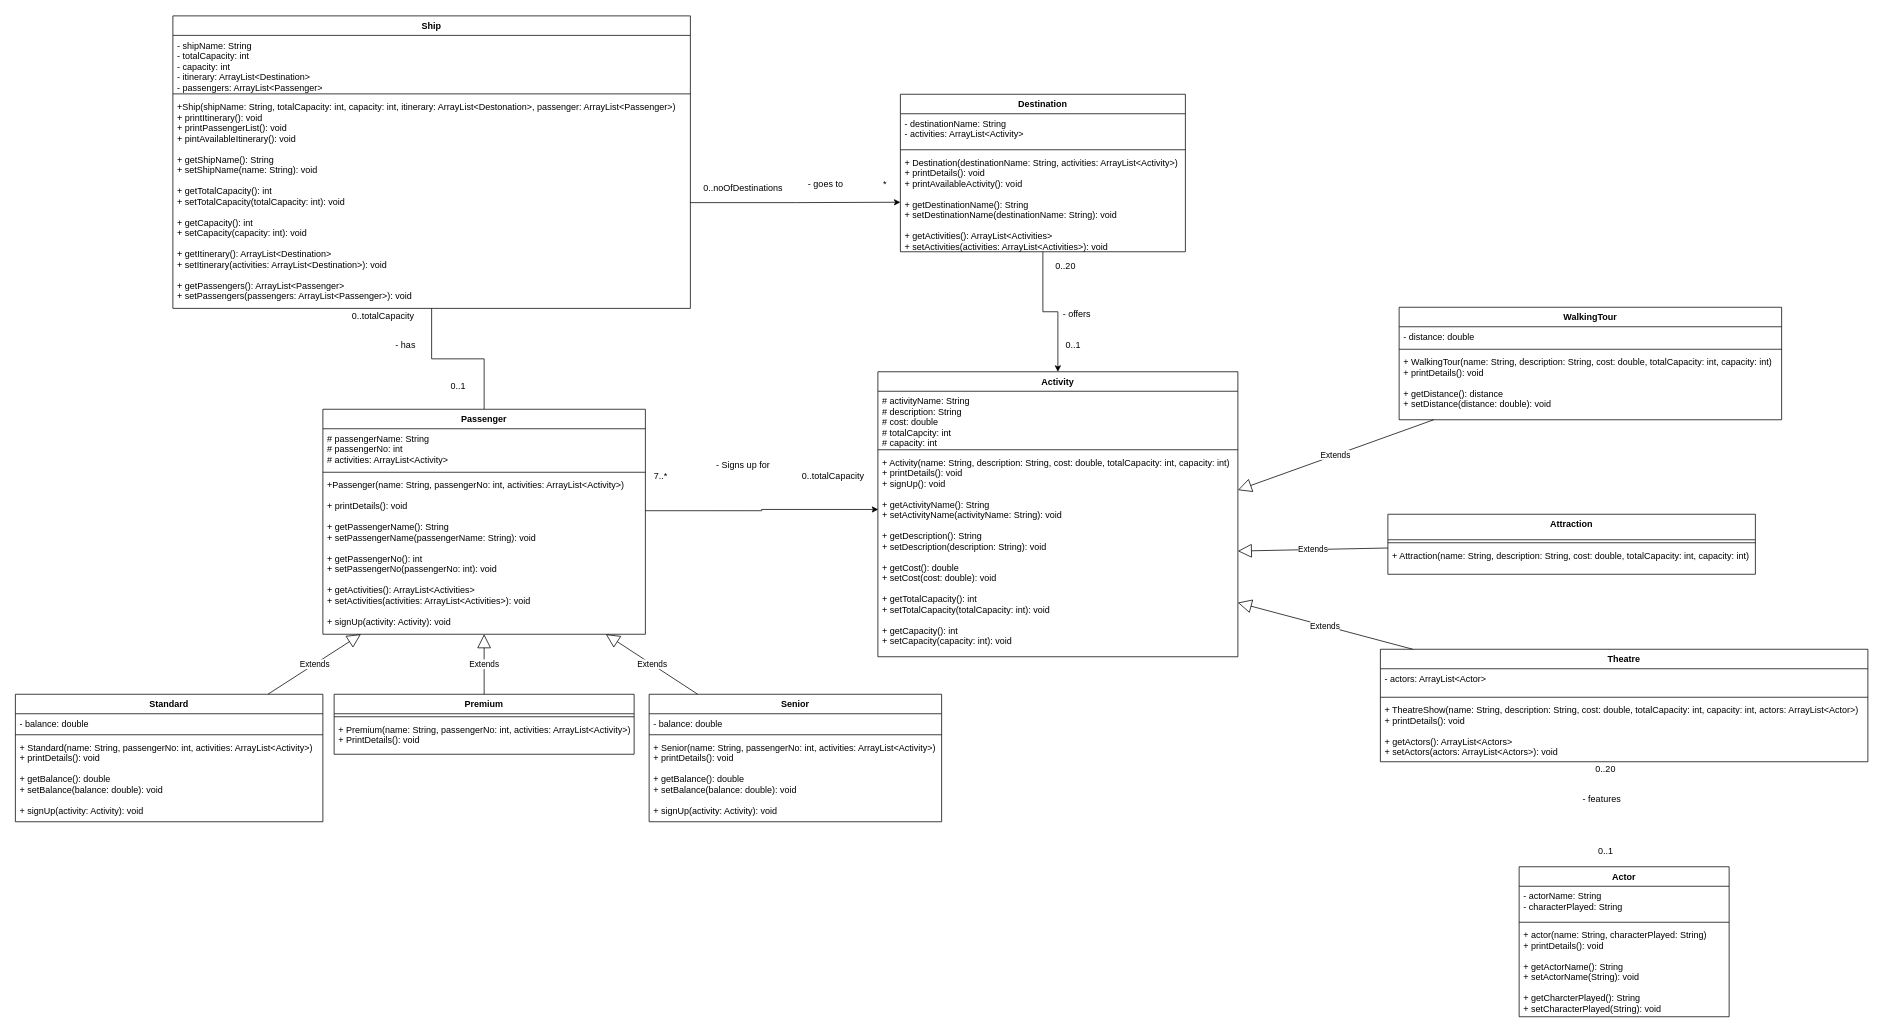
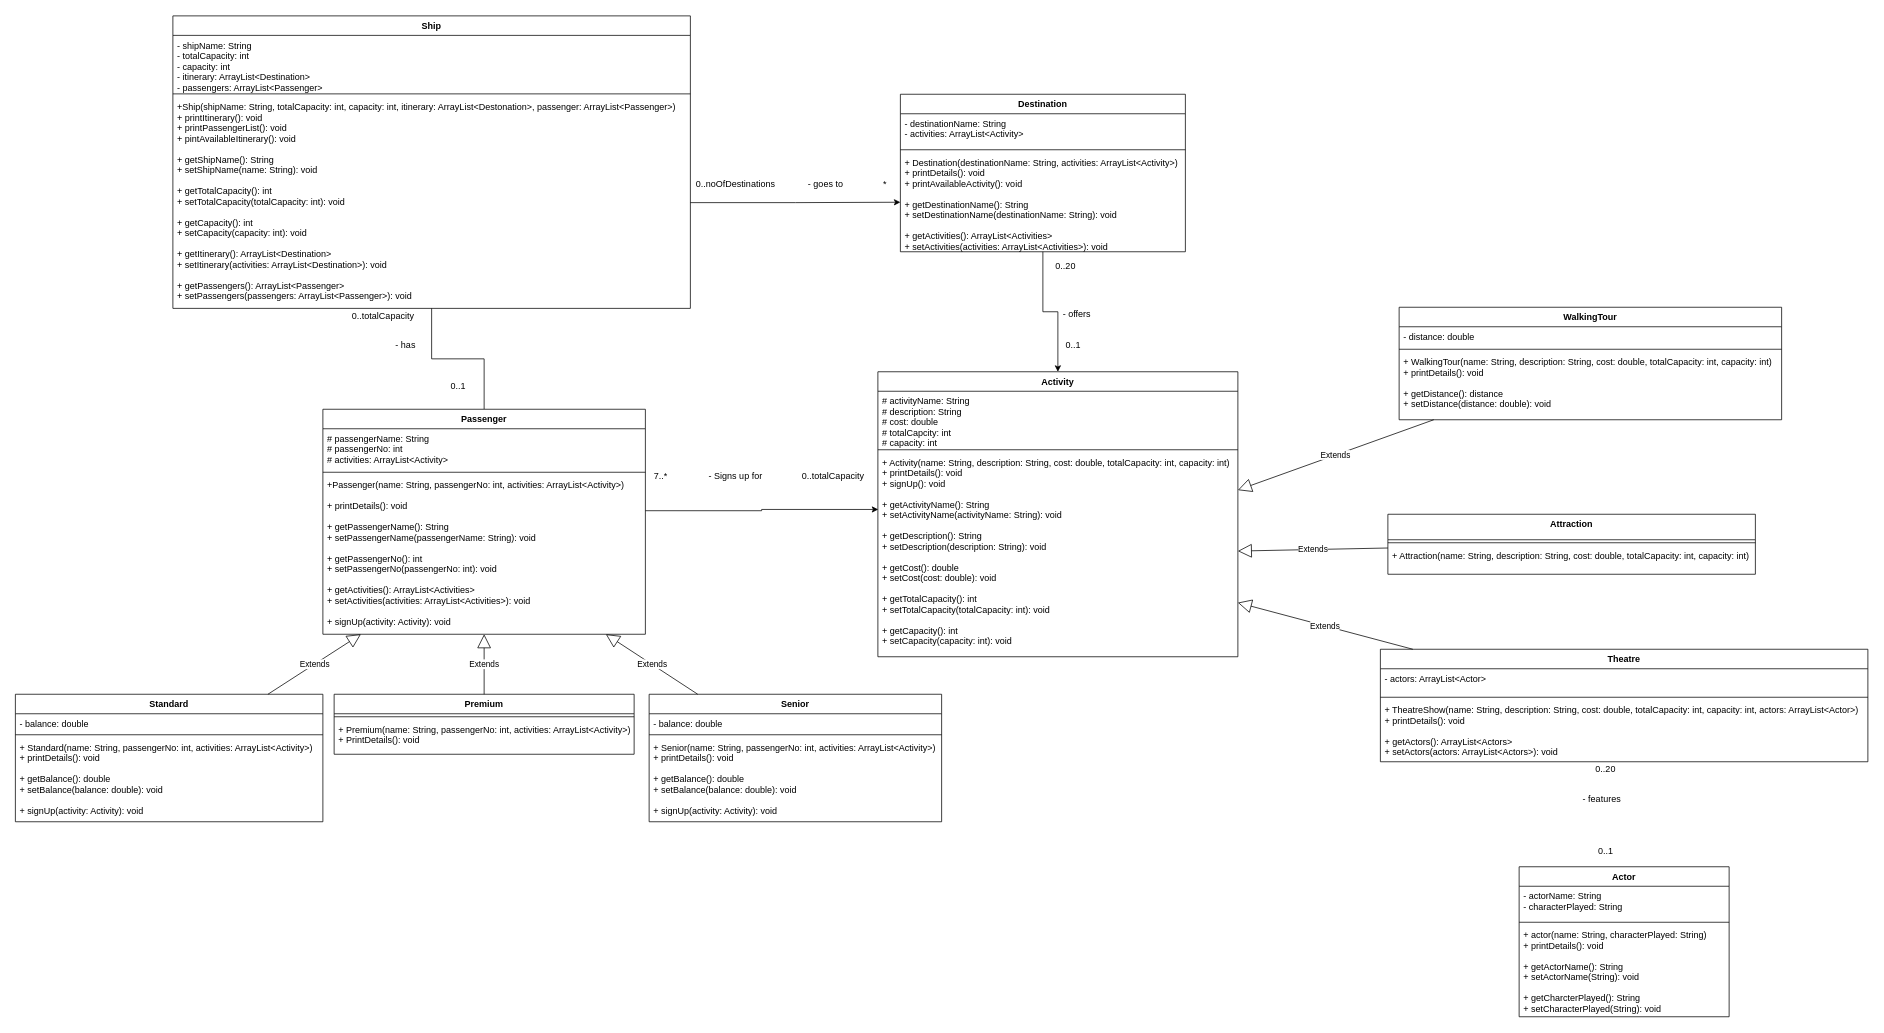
(743, 188) -> (735, 184)
(743, 465) -> (735, 477)
